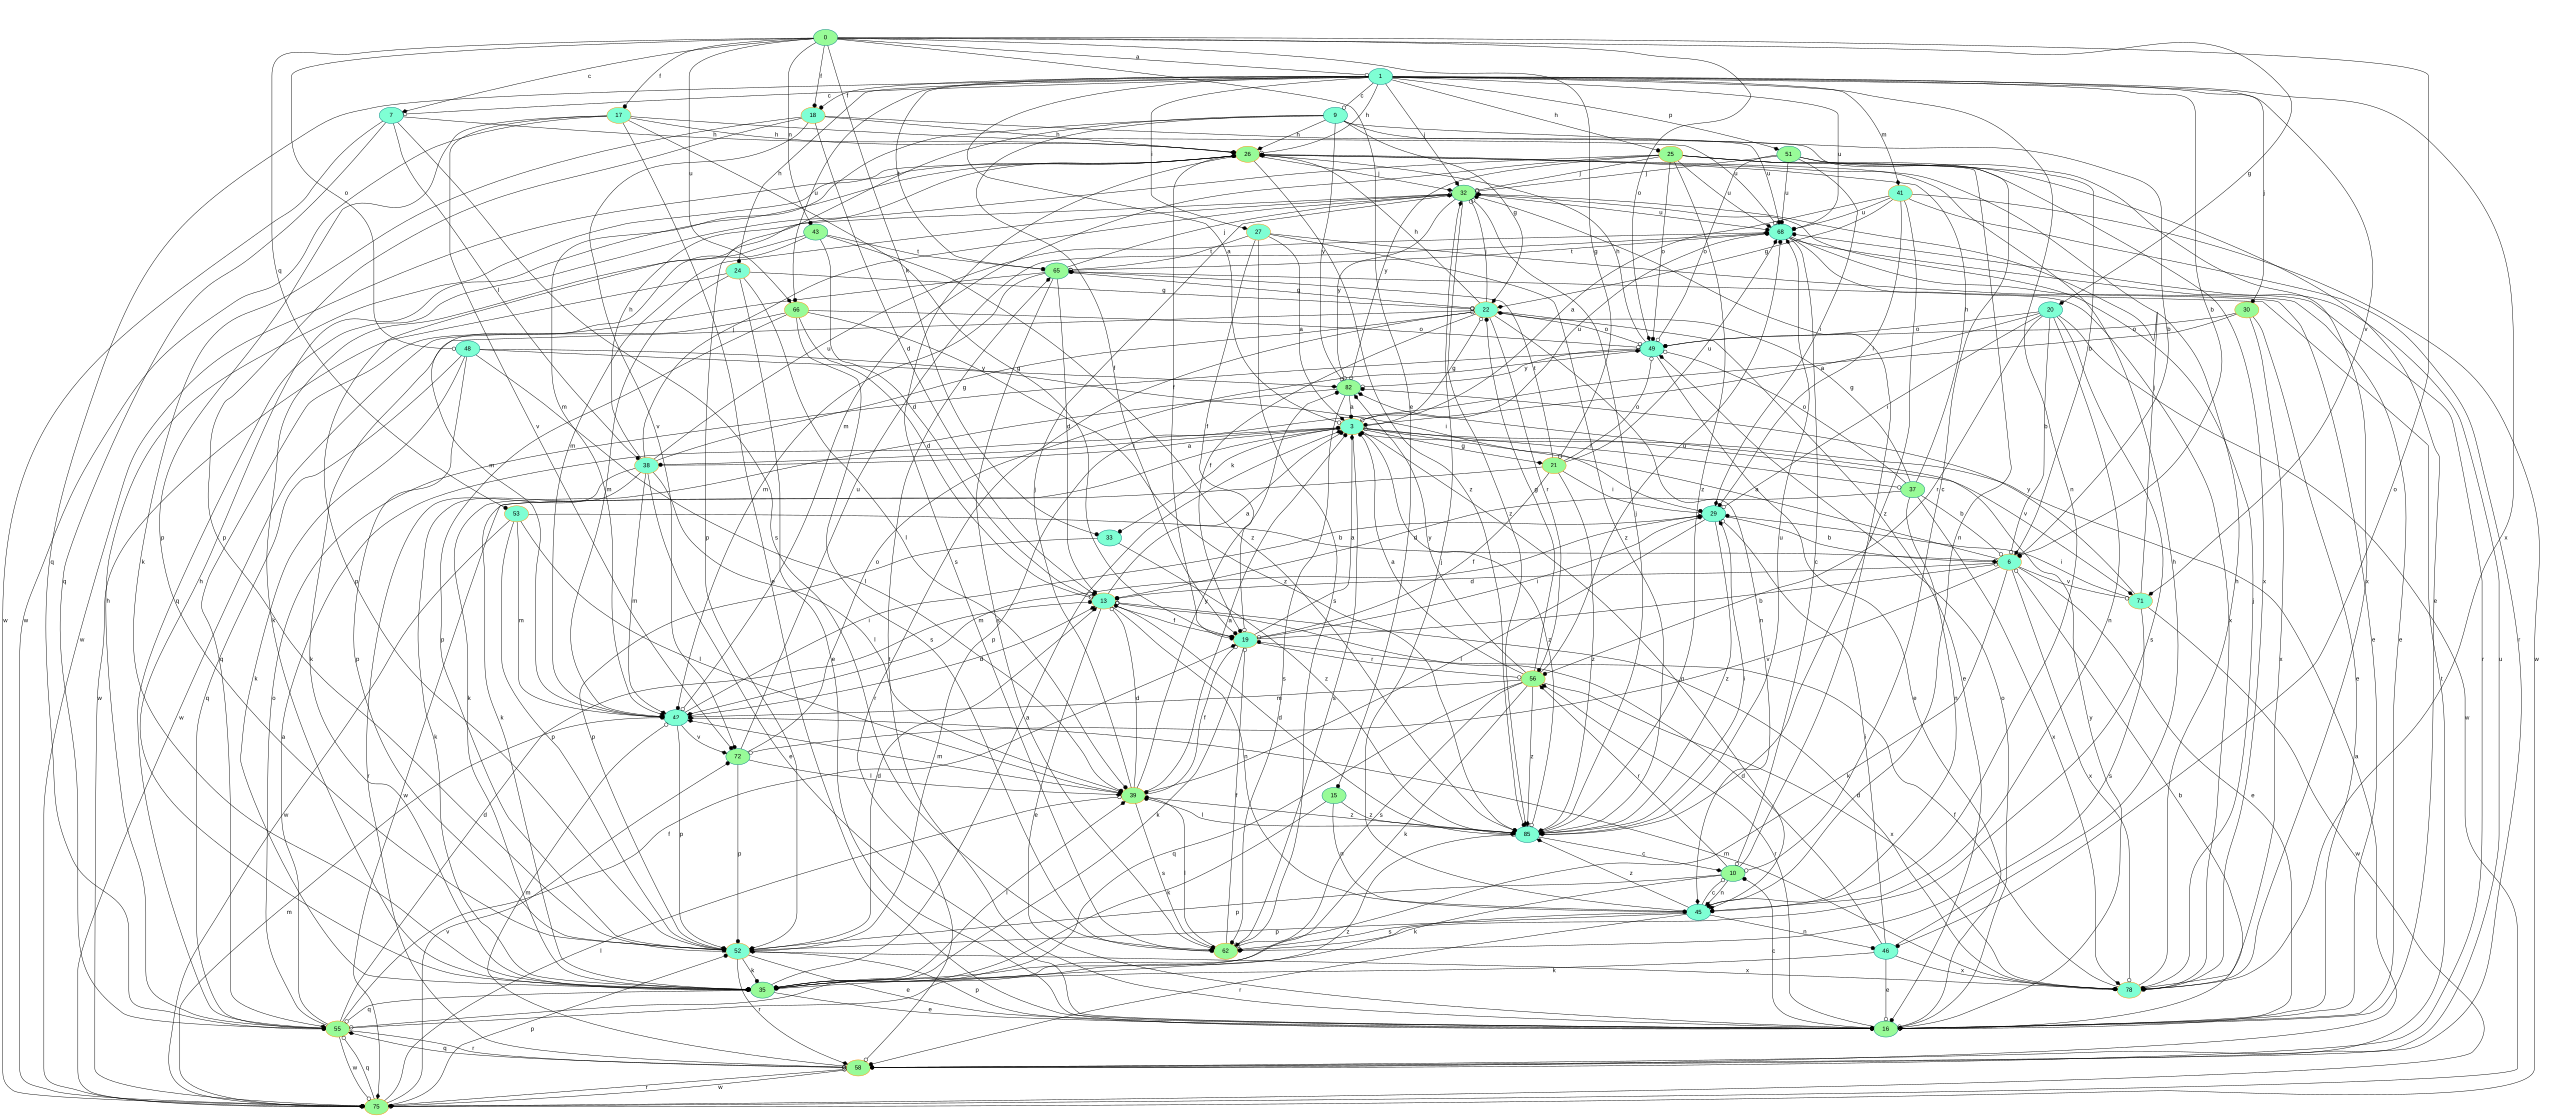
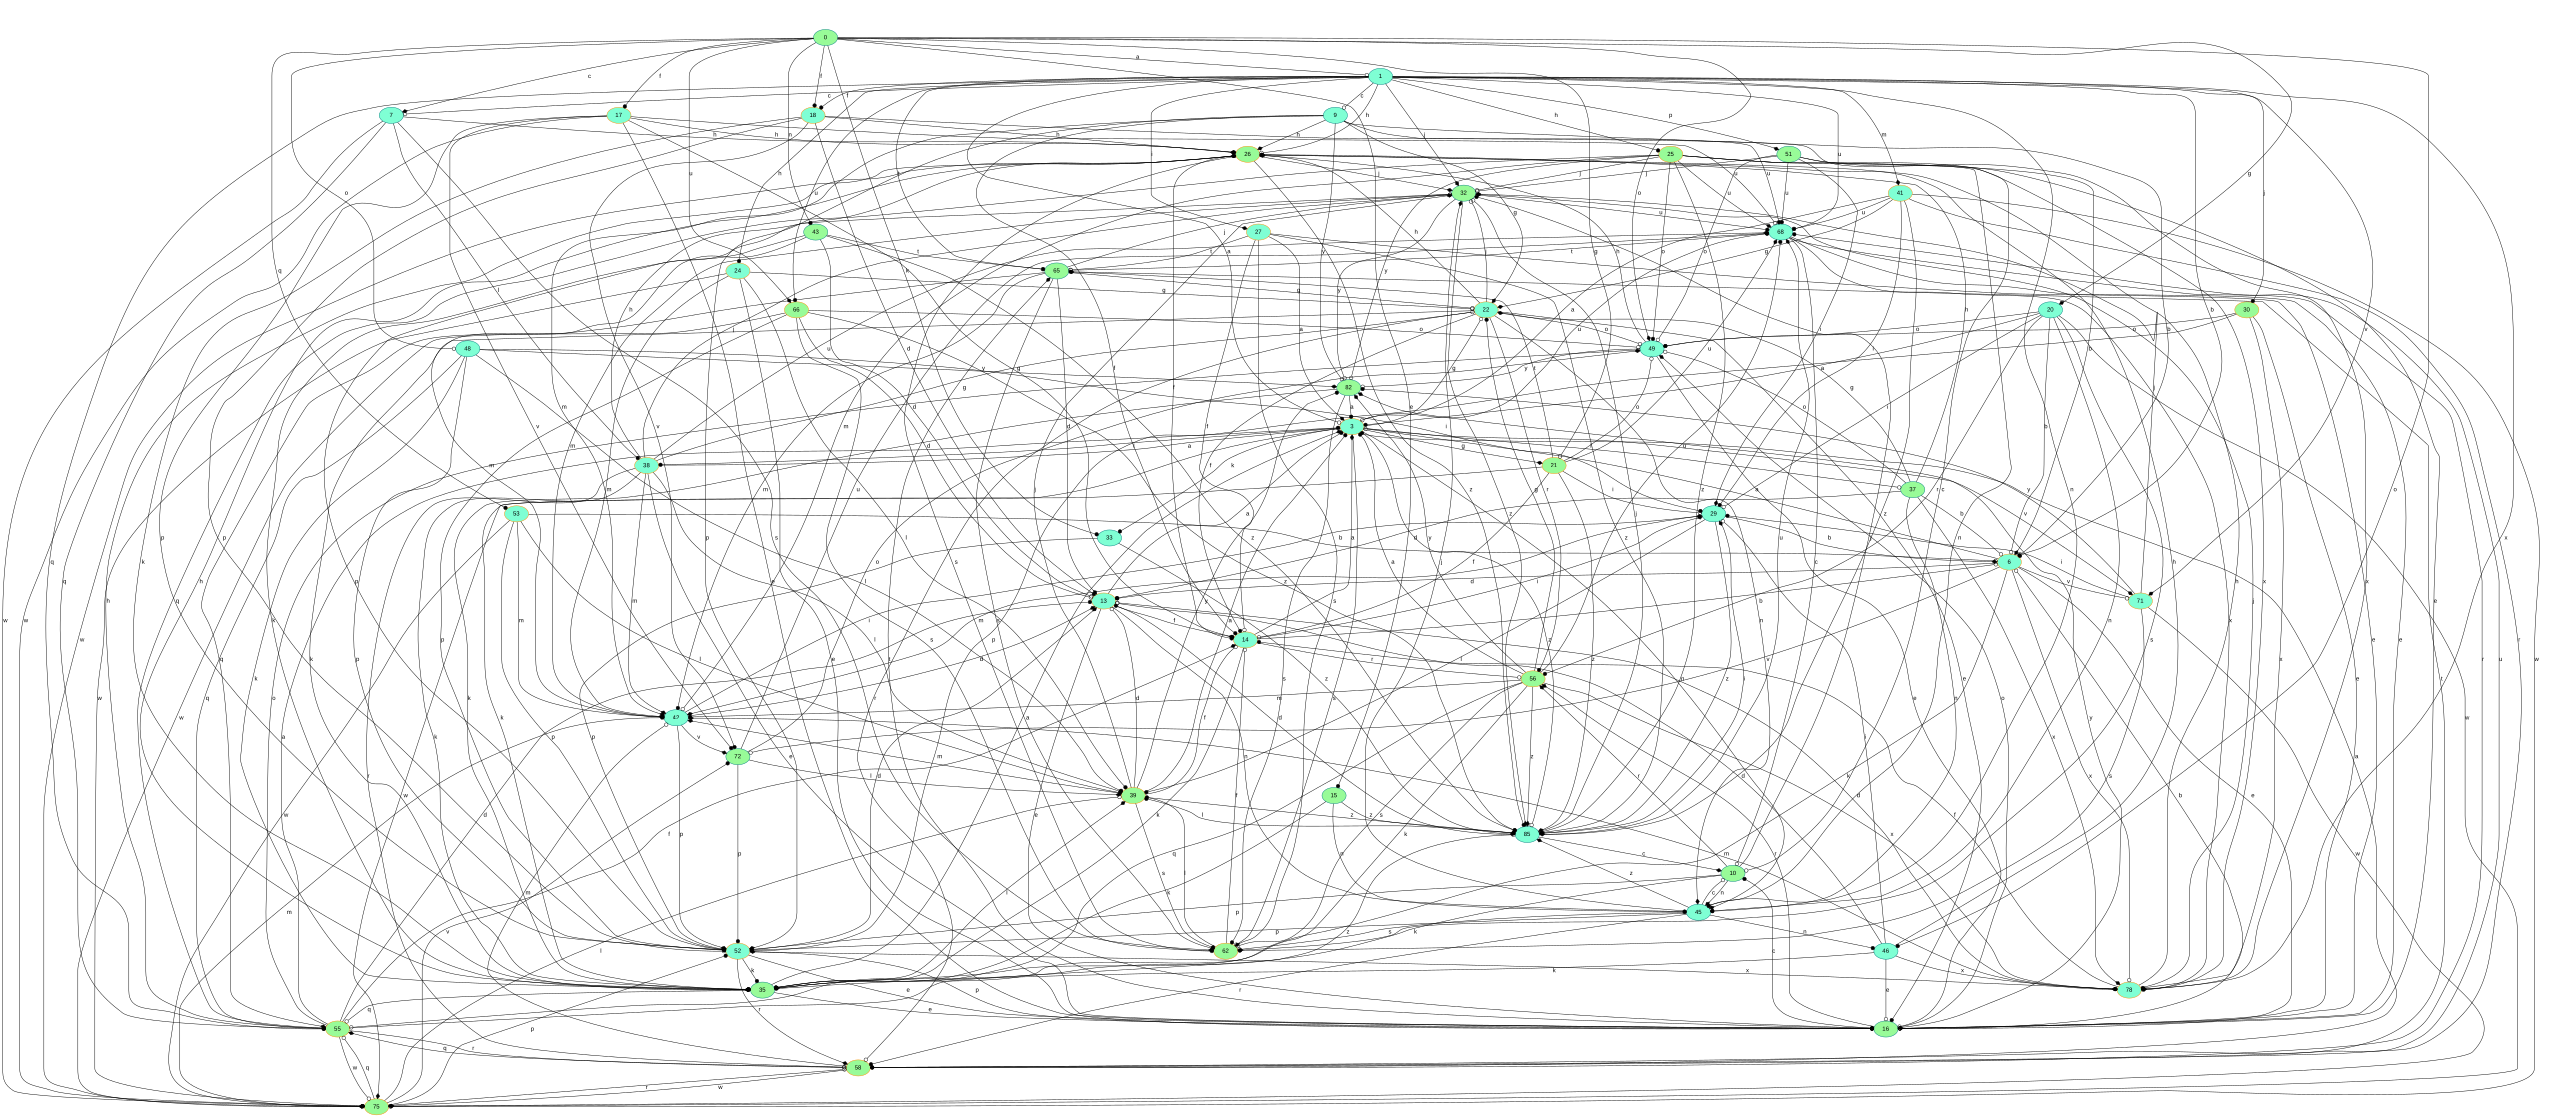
(1246, 640) -> (1246, 640)
